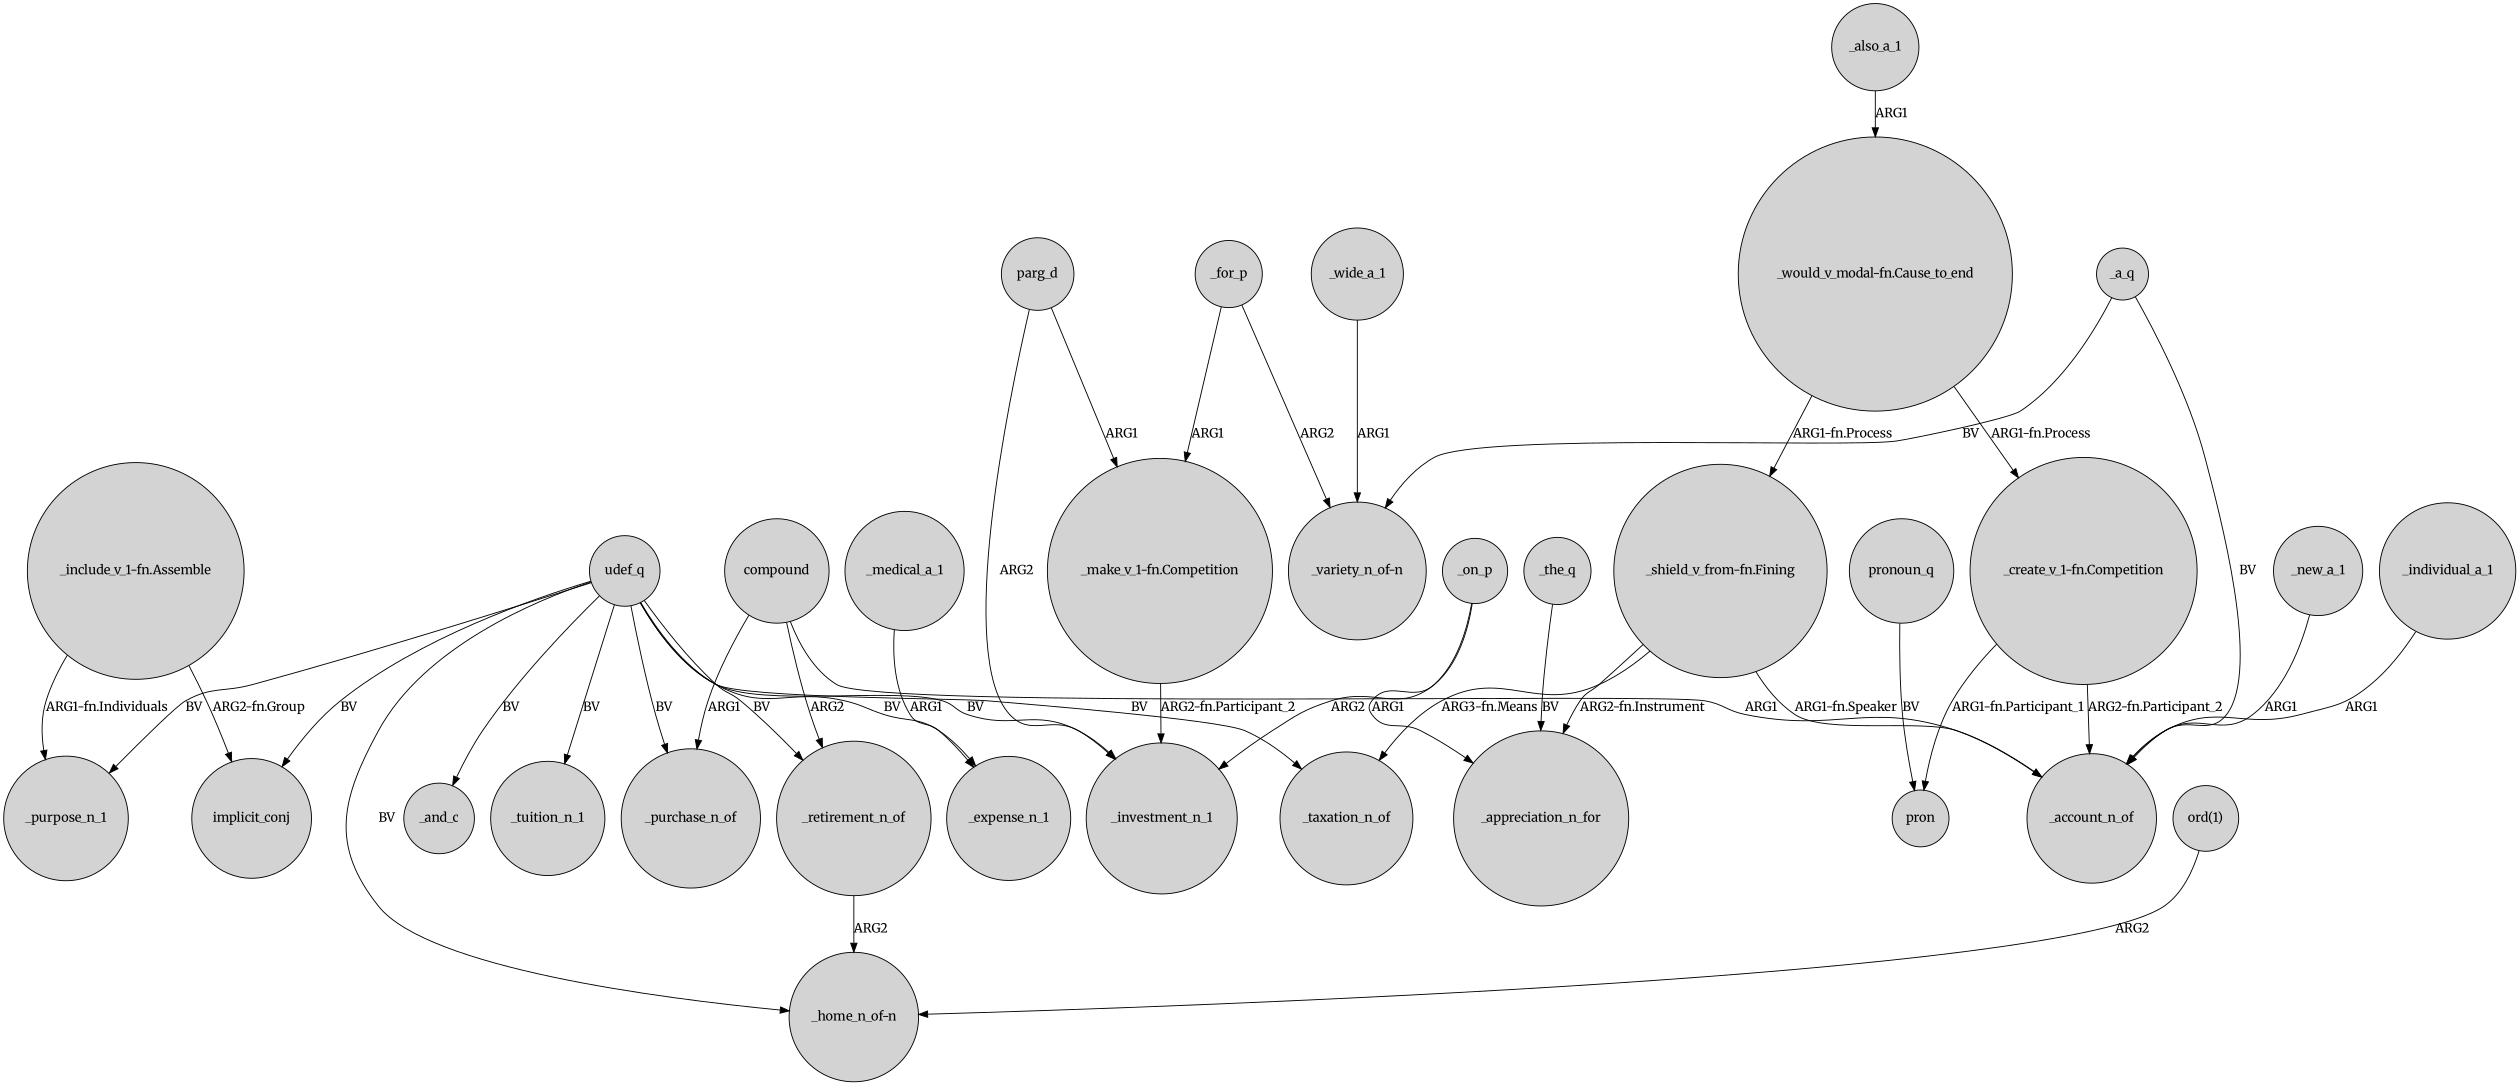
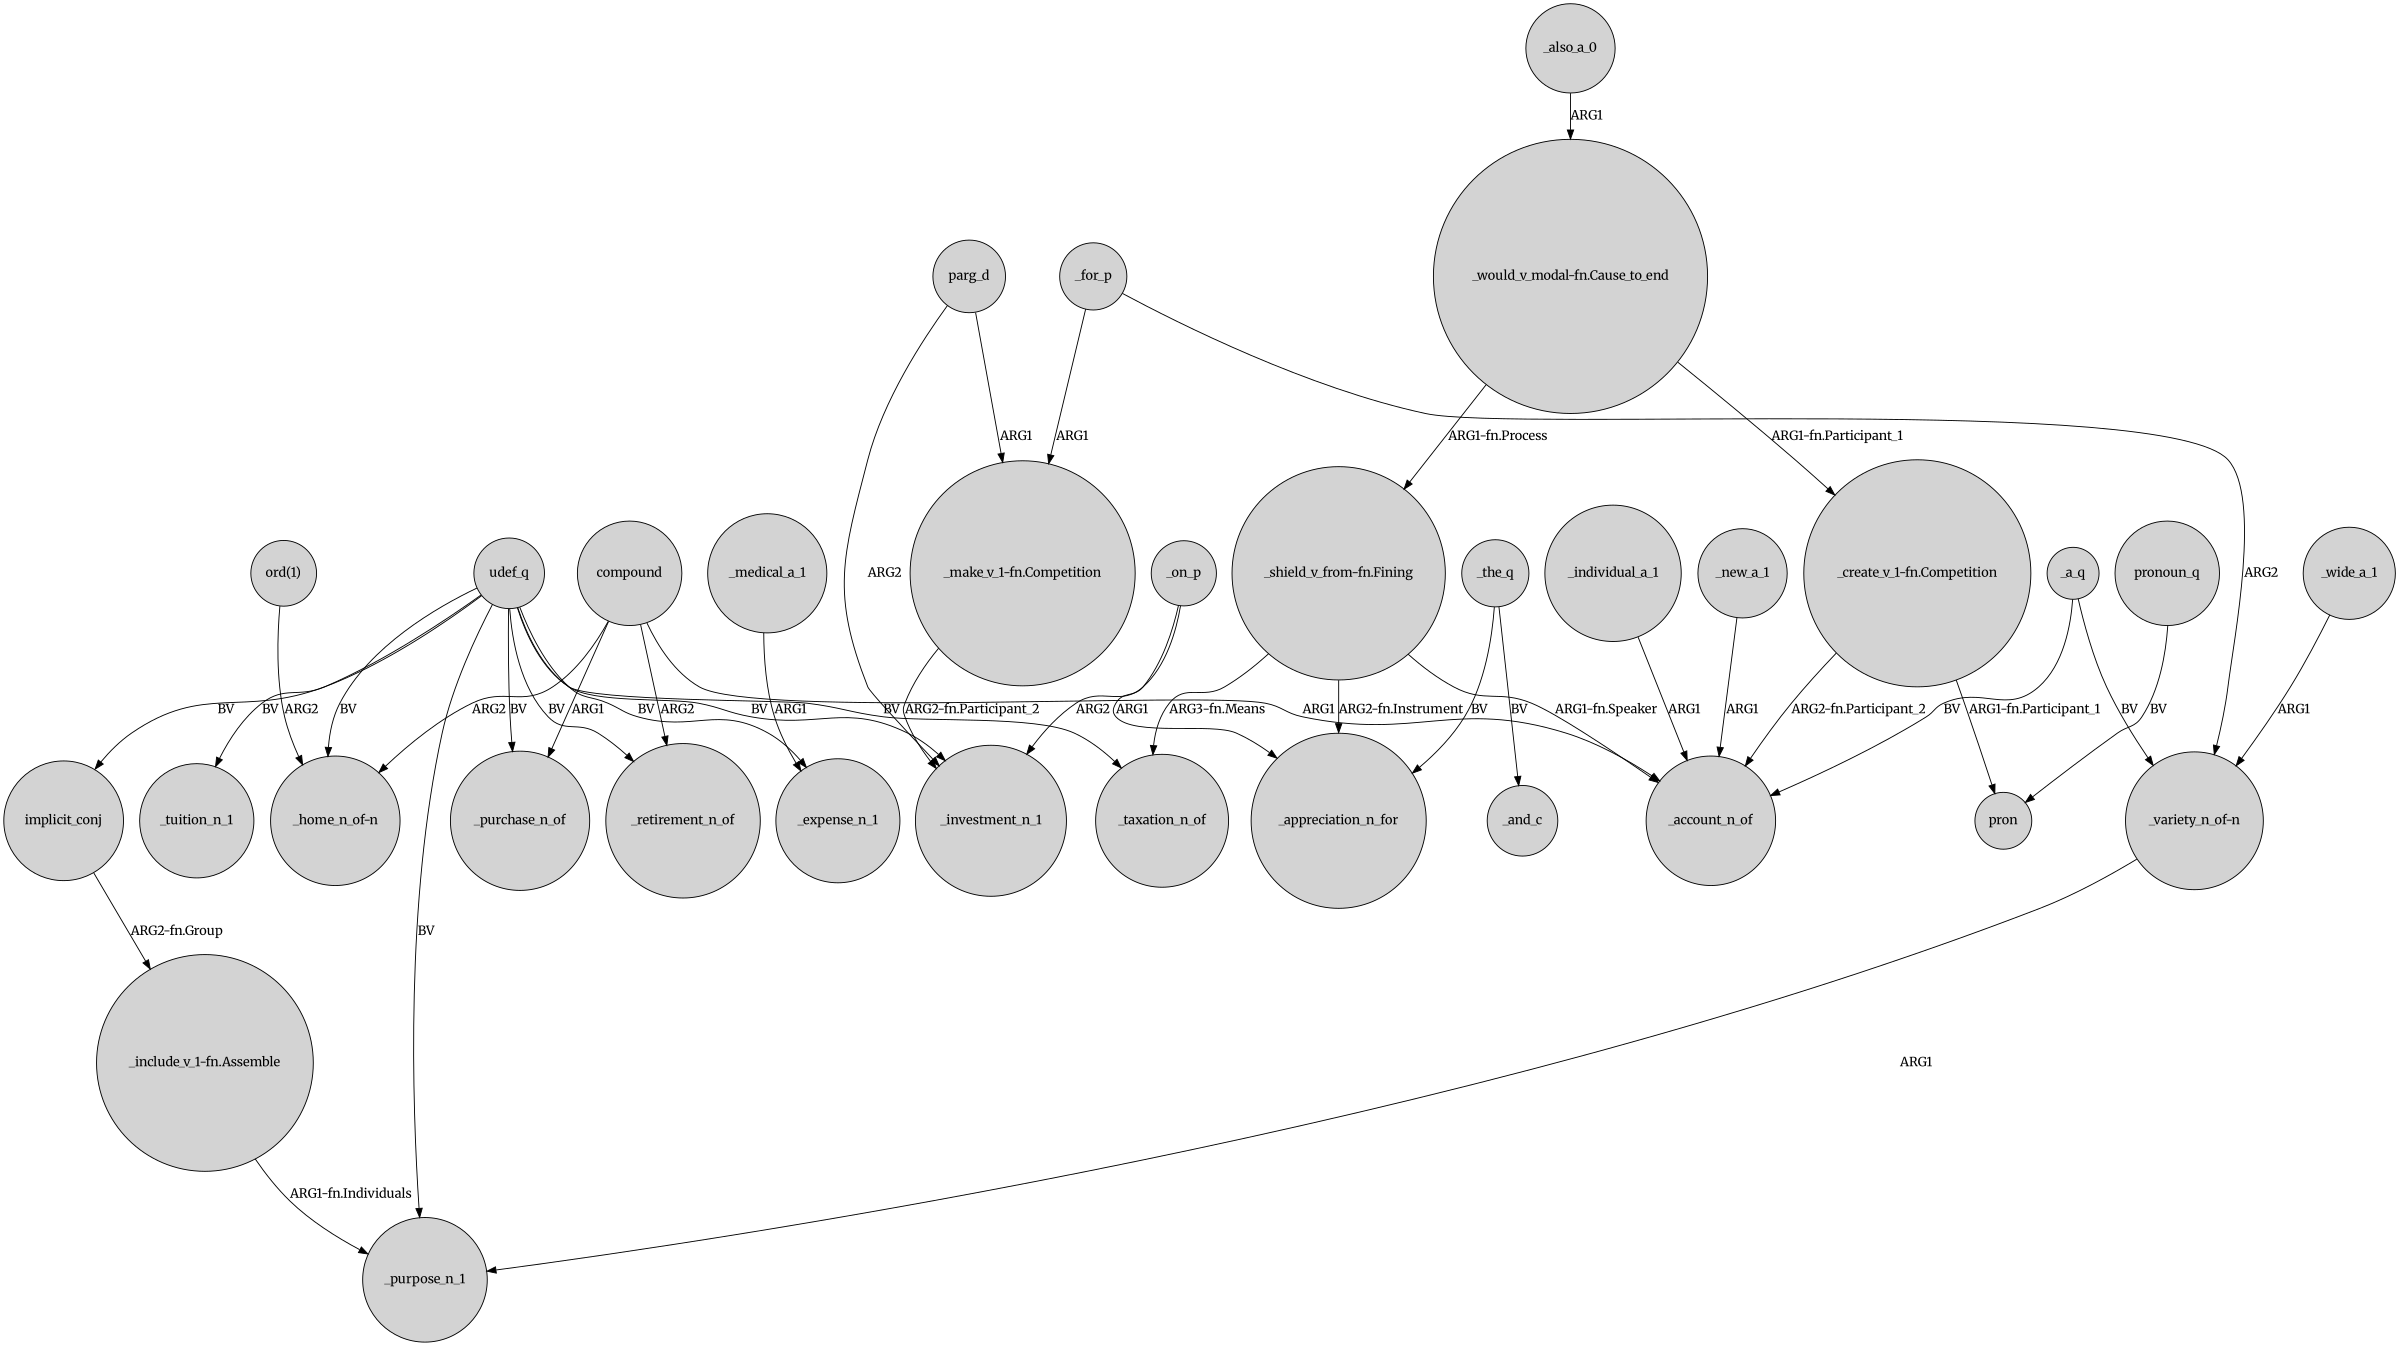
(1875, 47) -> (1571, 48)
(2041, 434) -> (1837, 437)
(521, 681) -> (1508, 692)
(210, 709) -> (120, 917)
(854, 919) -> (502, 696)
none -> (1331, 1118)
